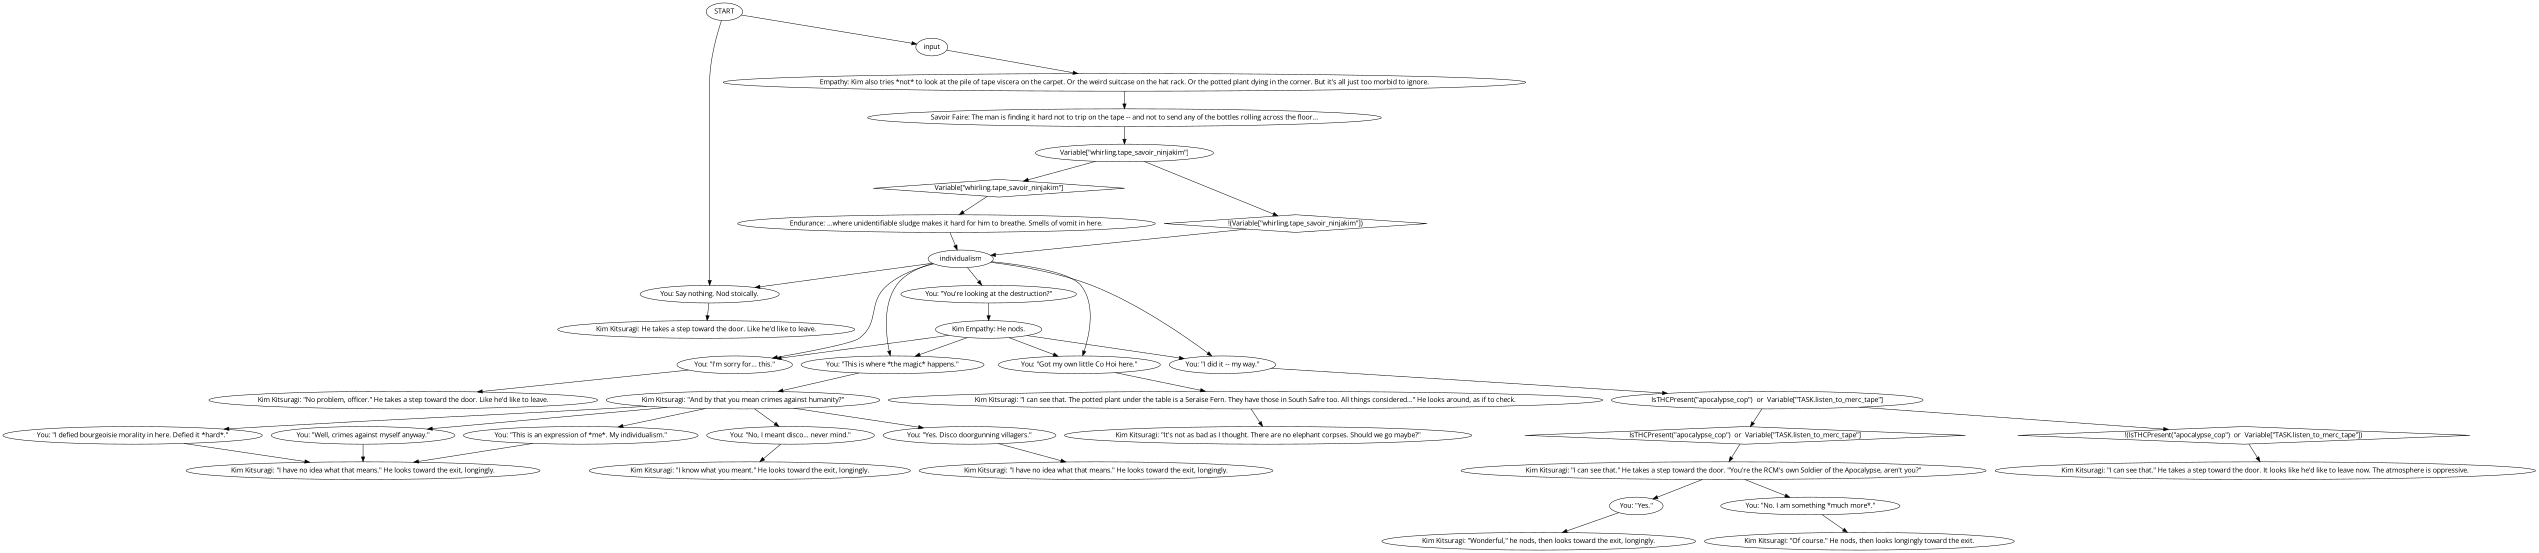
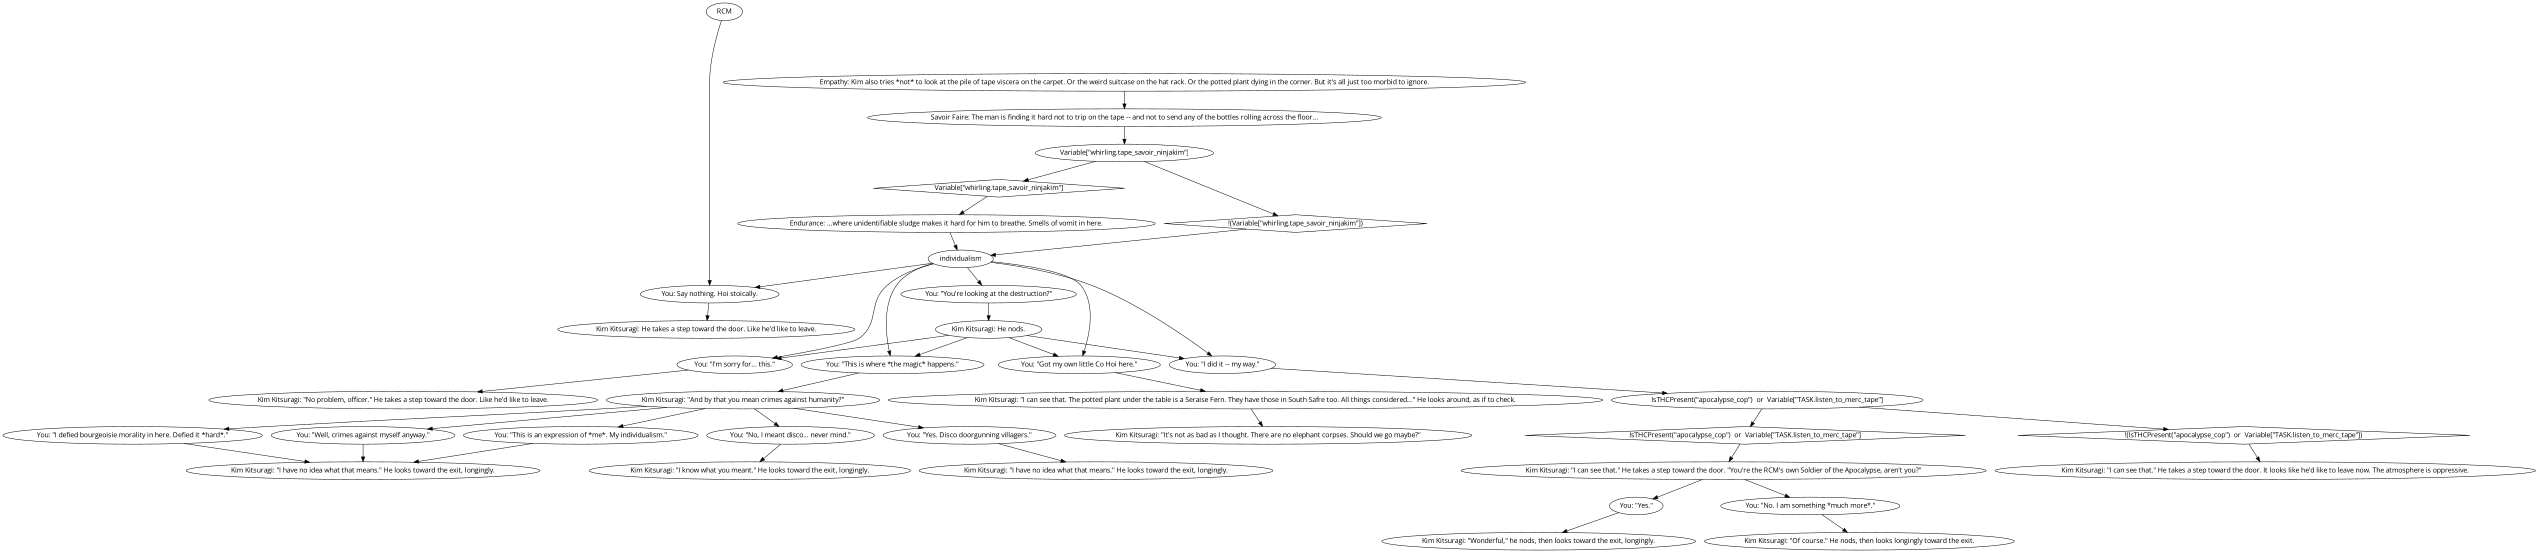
(724, 12) -> (724, 12)
(932, 47) -> none
(710, 294) -> (710, 294)
(989, 329) -> (989, 329)
